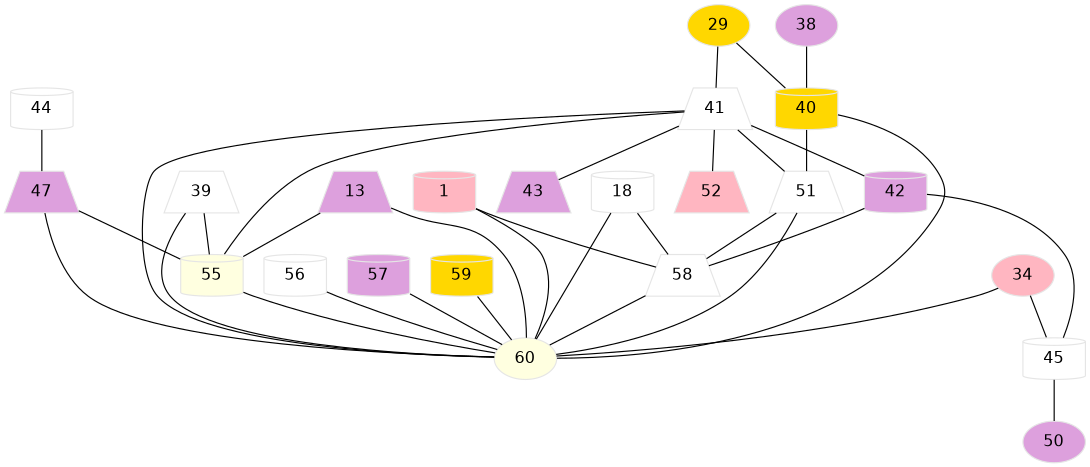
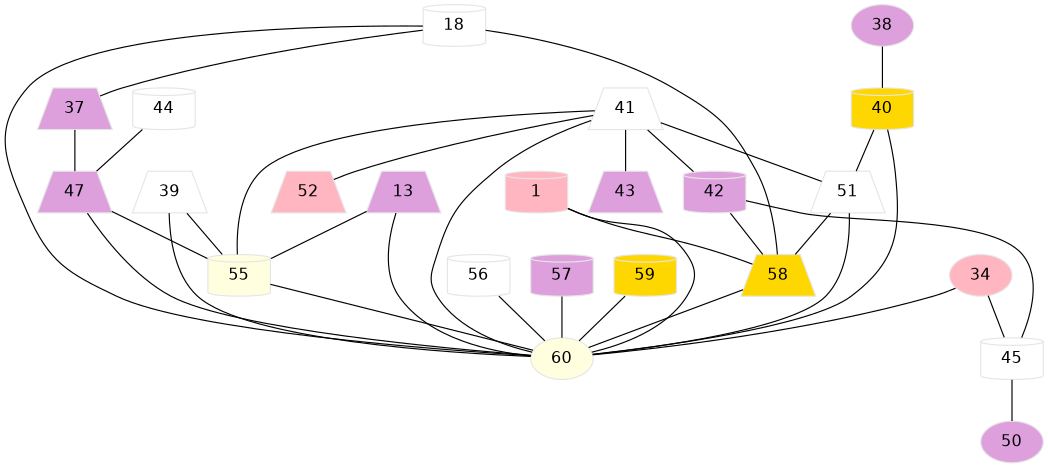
(719, 25) -> none
none -> (75, 109)
(683, 275) -> (778, 275)
